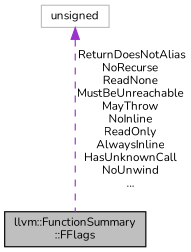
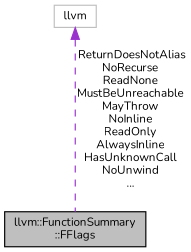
(75, 16) -> (75, 16)
